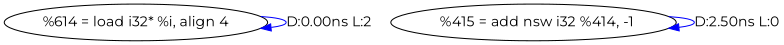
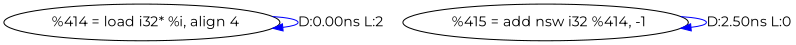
(136, 22) -> (142, 22)
